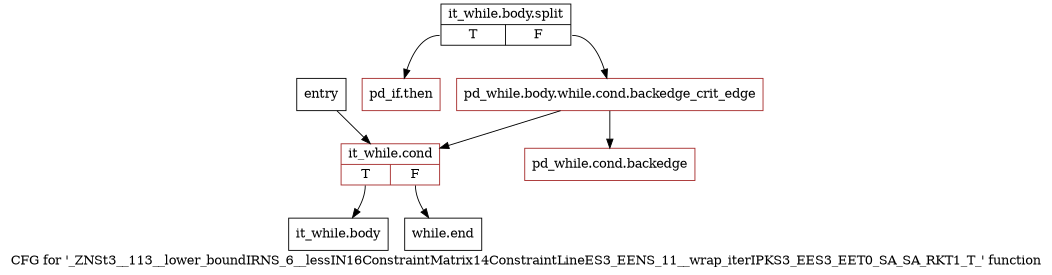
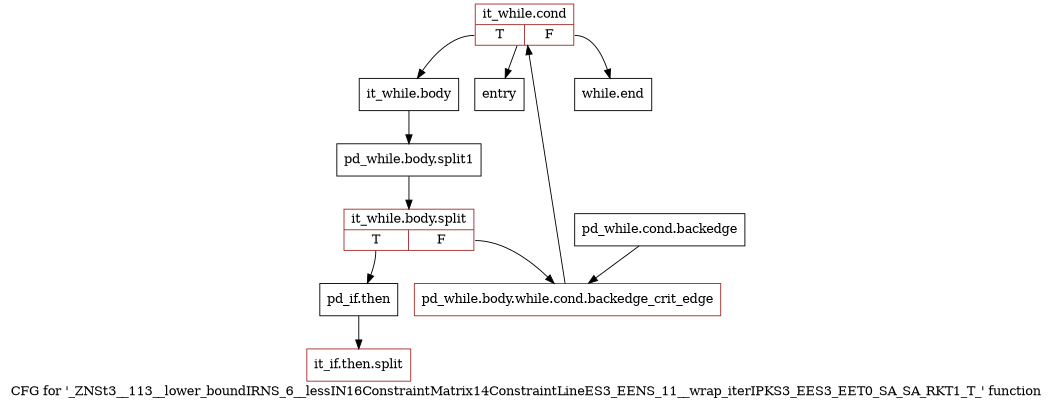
(506, 25) -> (409, 230)
(401, 95) -> (359, 300)
(350, 124) -> (513, 58)
(610, 125) -> (617, 262)
none -> (409, 160)
(610, 164) -> (660, 230)
none -> (359, 365)
